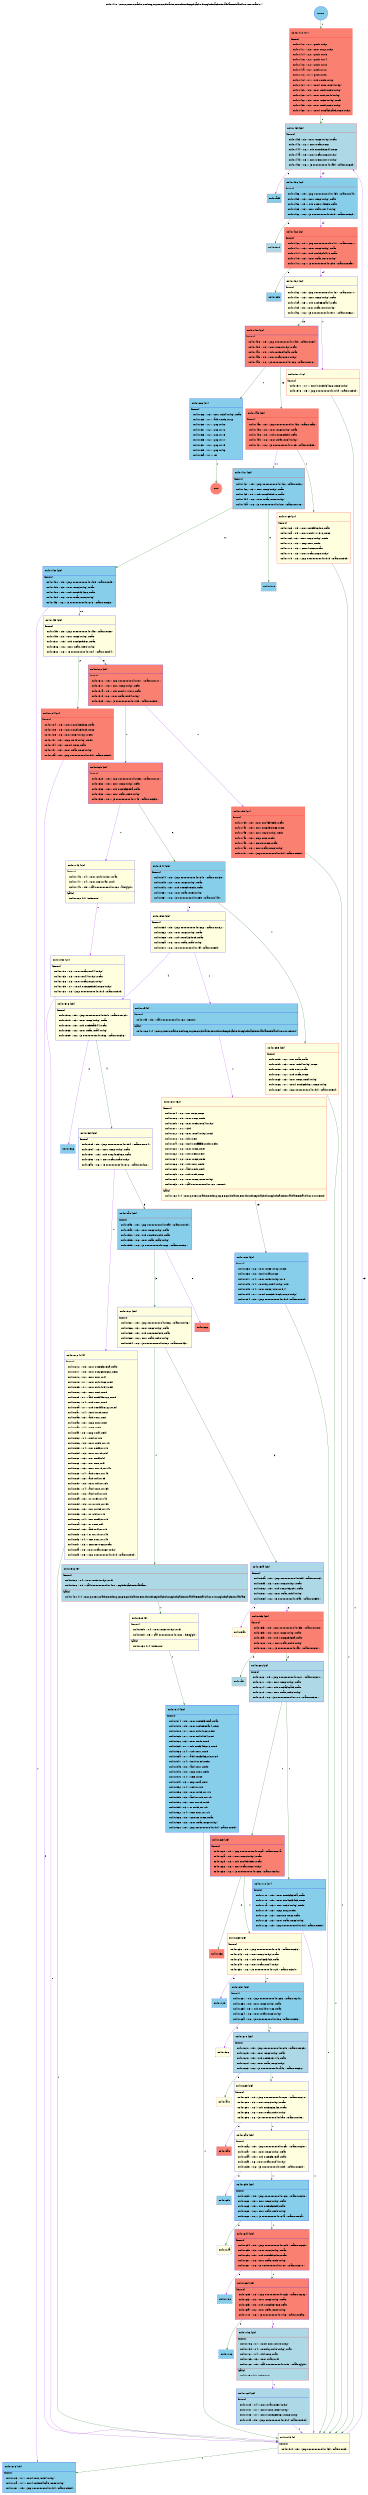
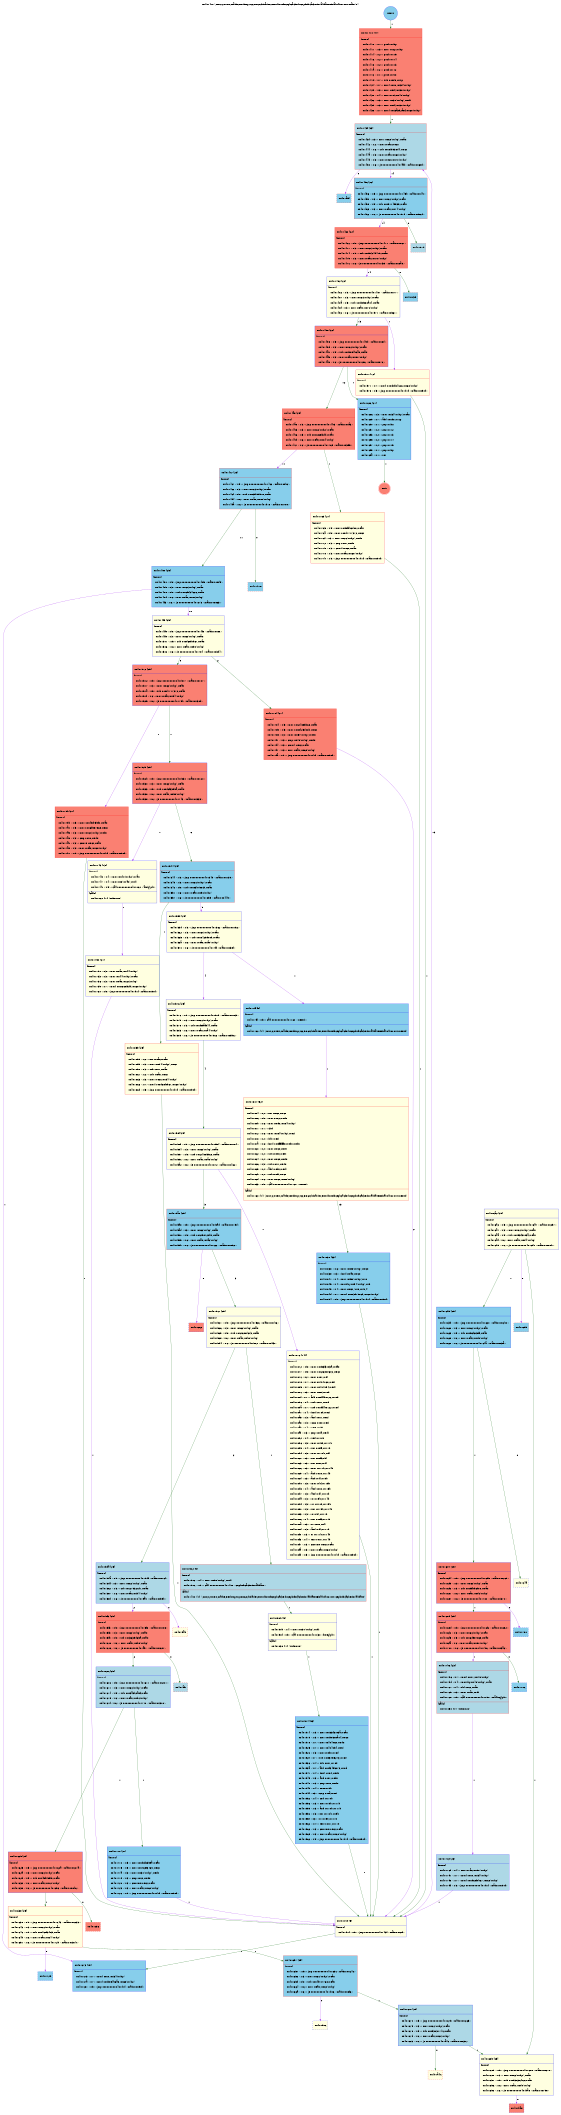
(68, 1149) -> none
(271, 2126) -> (533, 1651)
